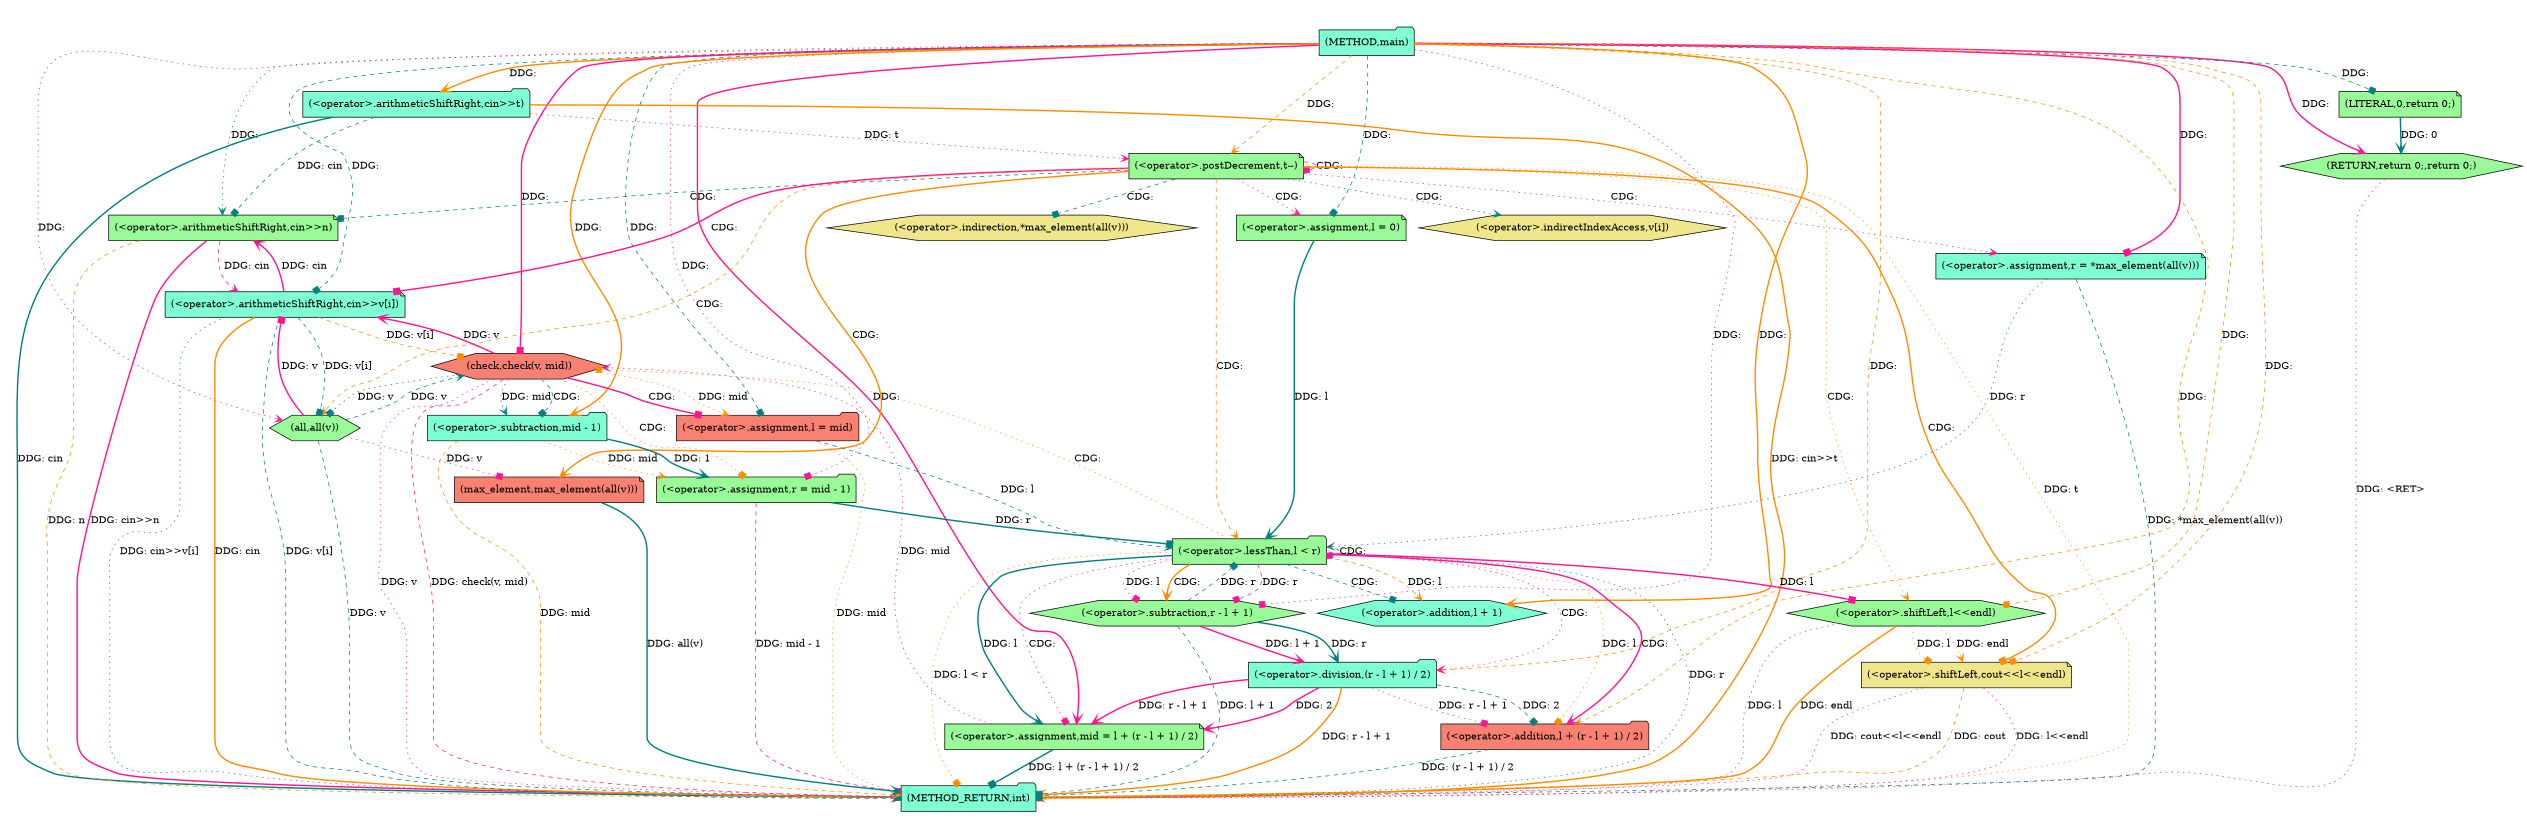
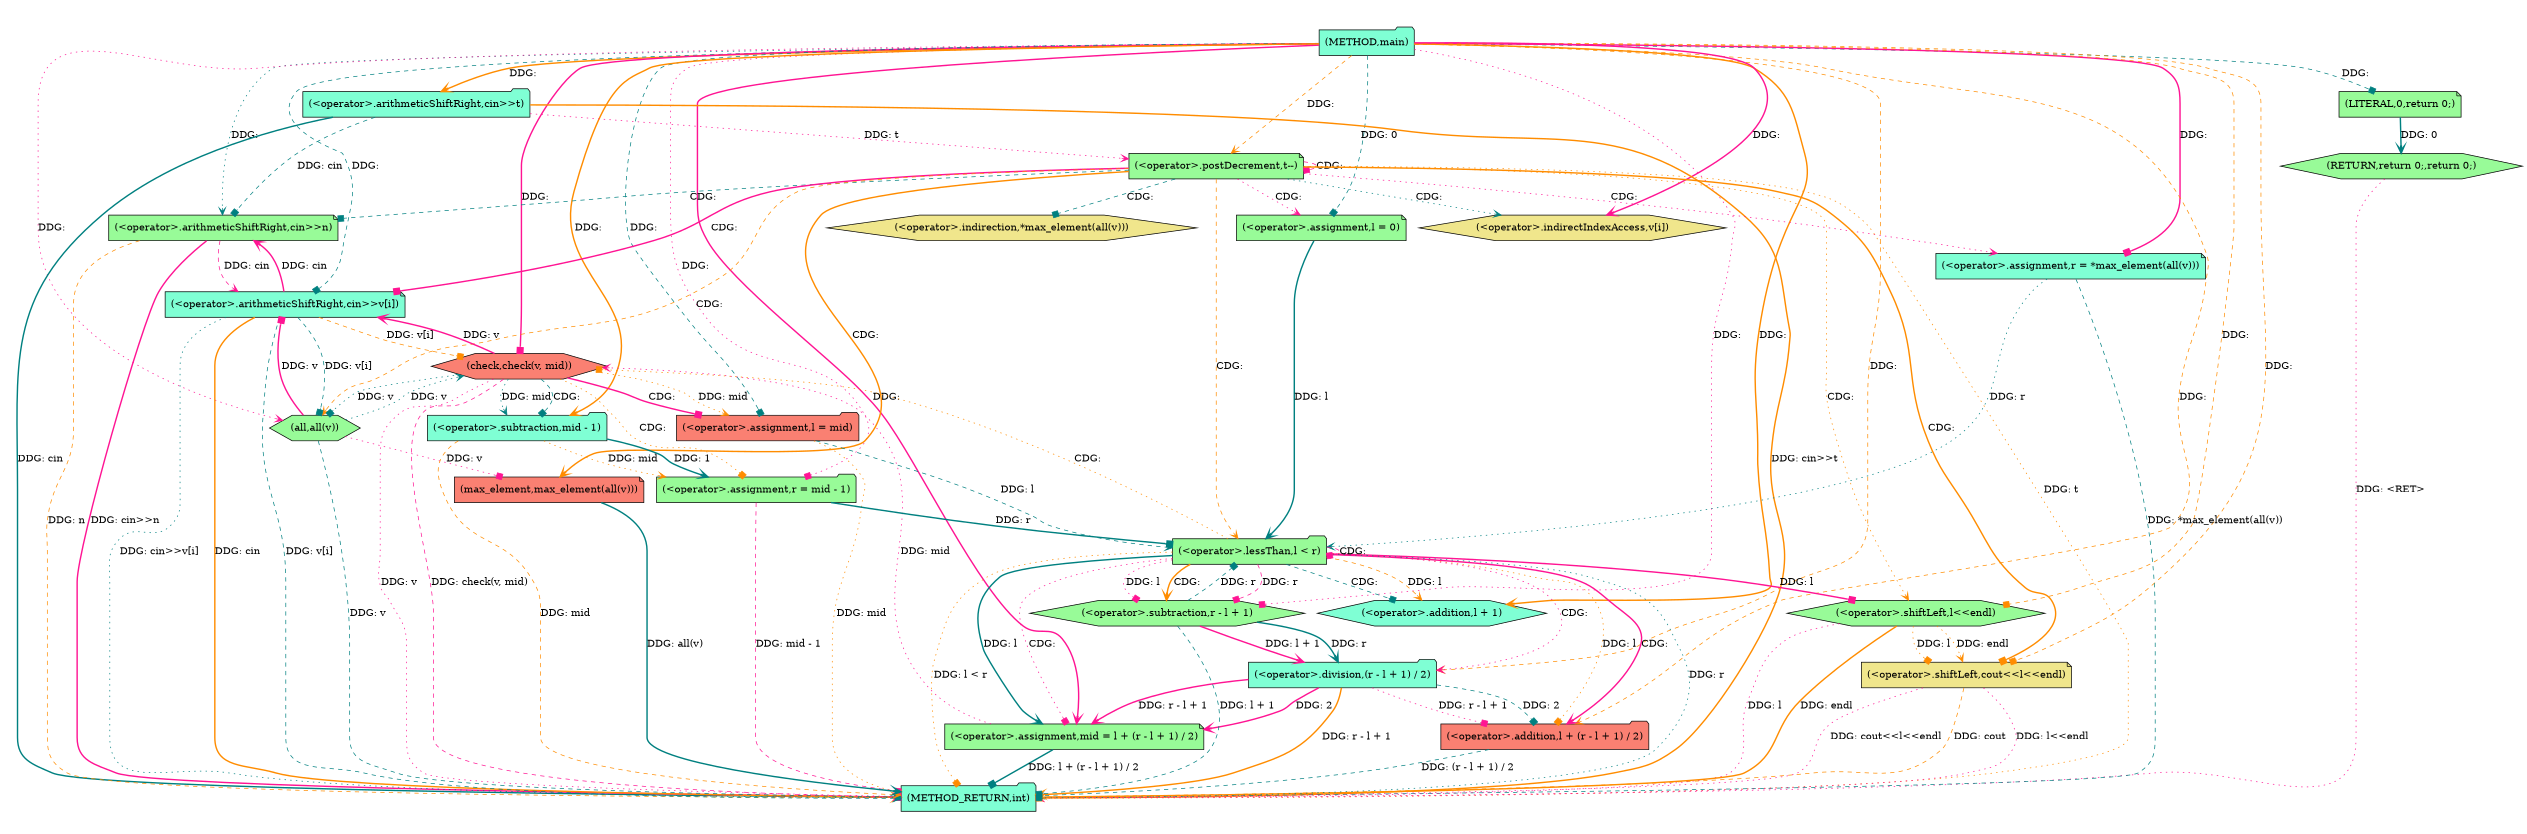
(1906, 48) -> (1762, 83)
(1379, 135) -> (1379, 135)
(401, 398) -> (401, 398)
